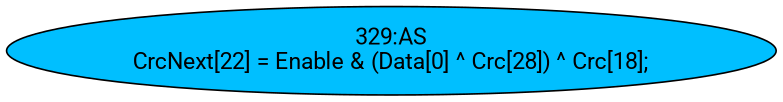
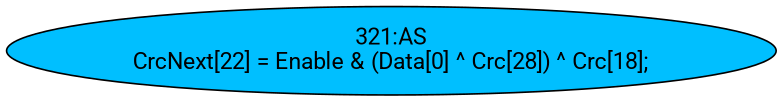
(391, 51) -> (391, 51)
